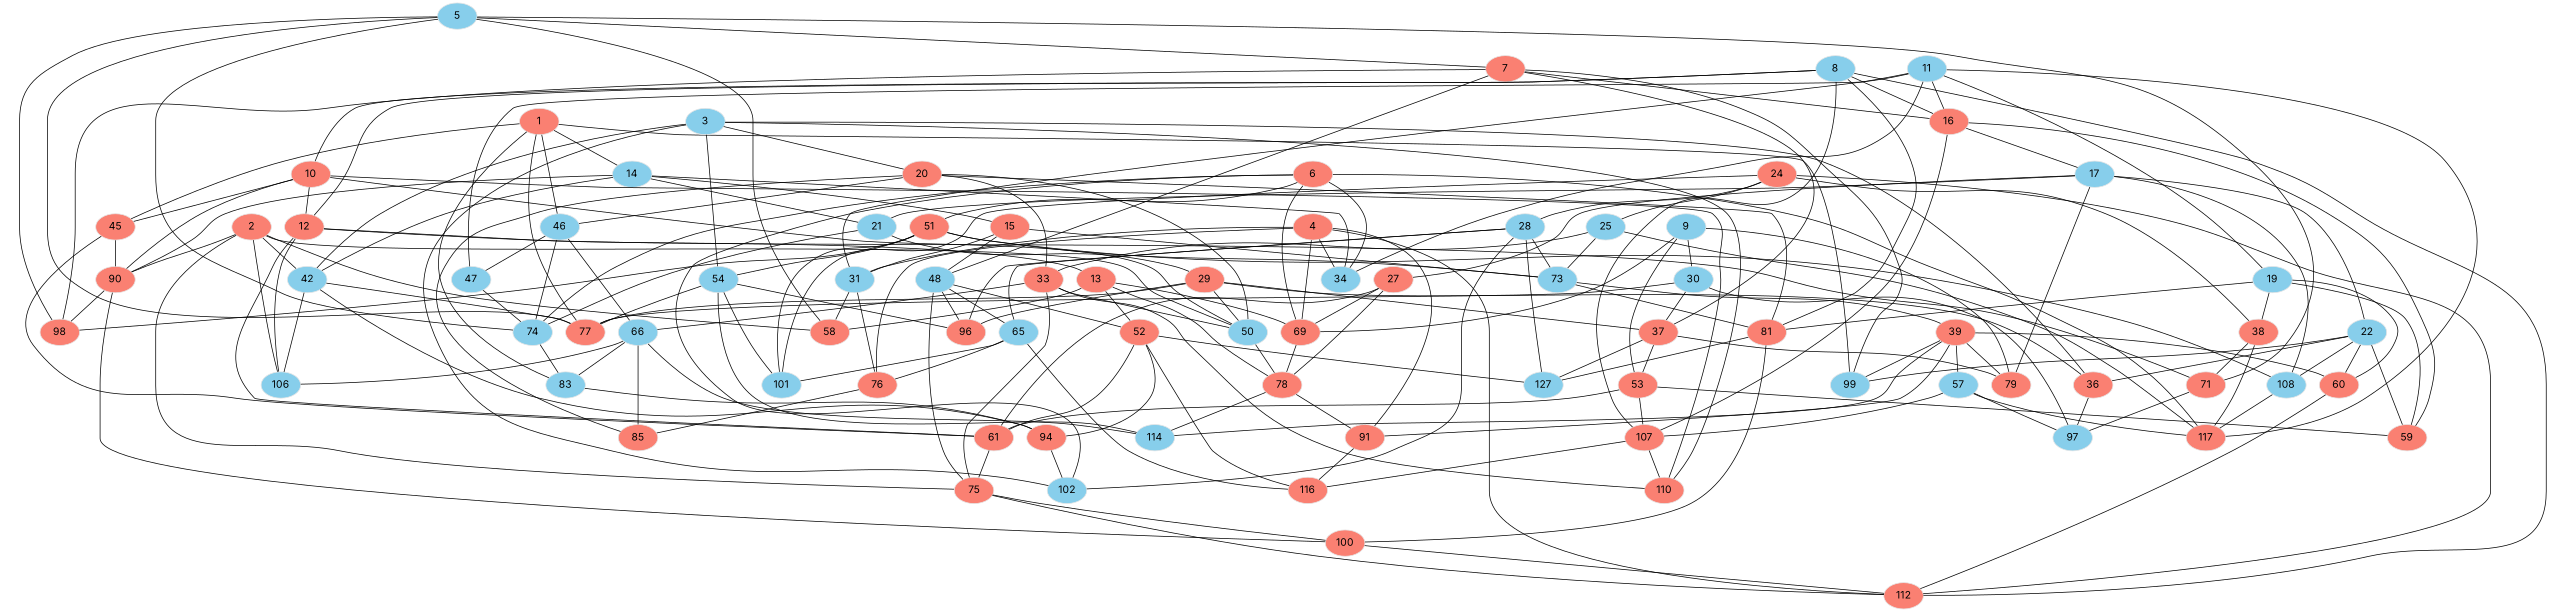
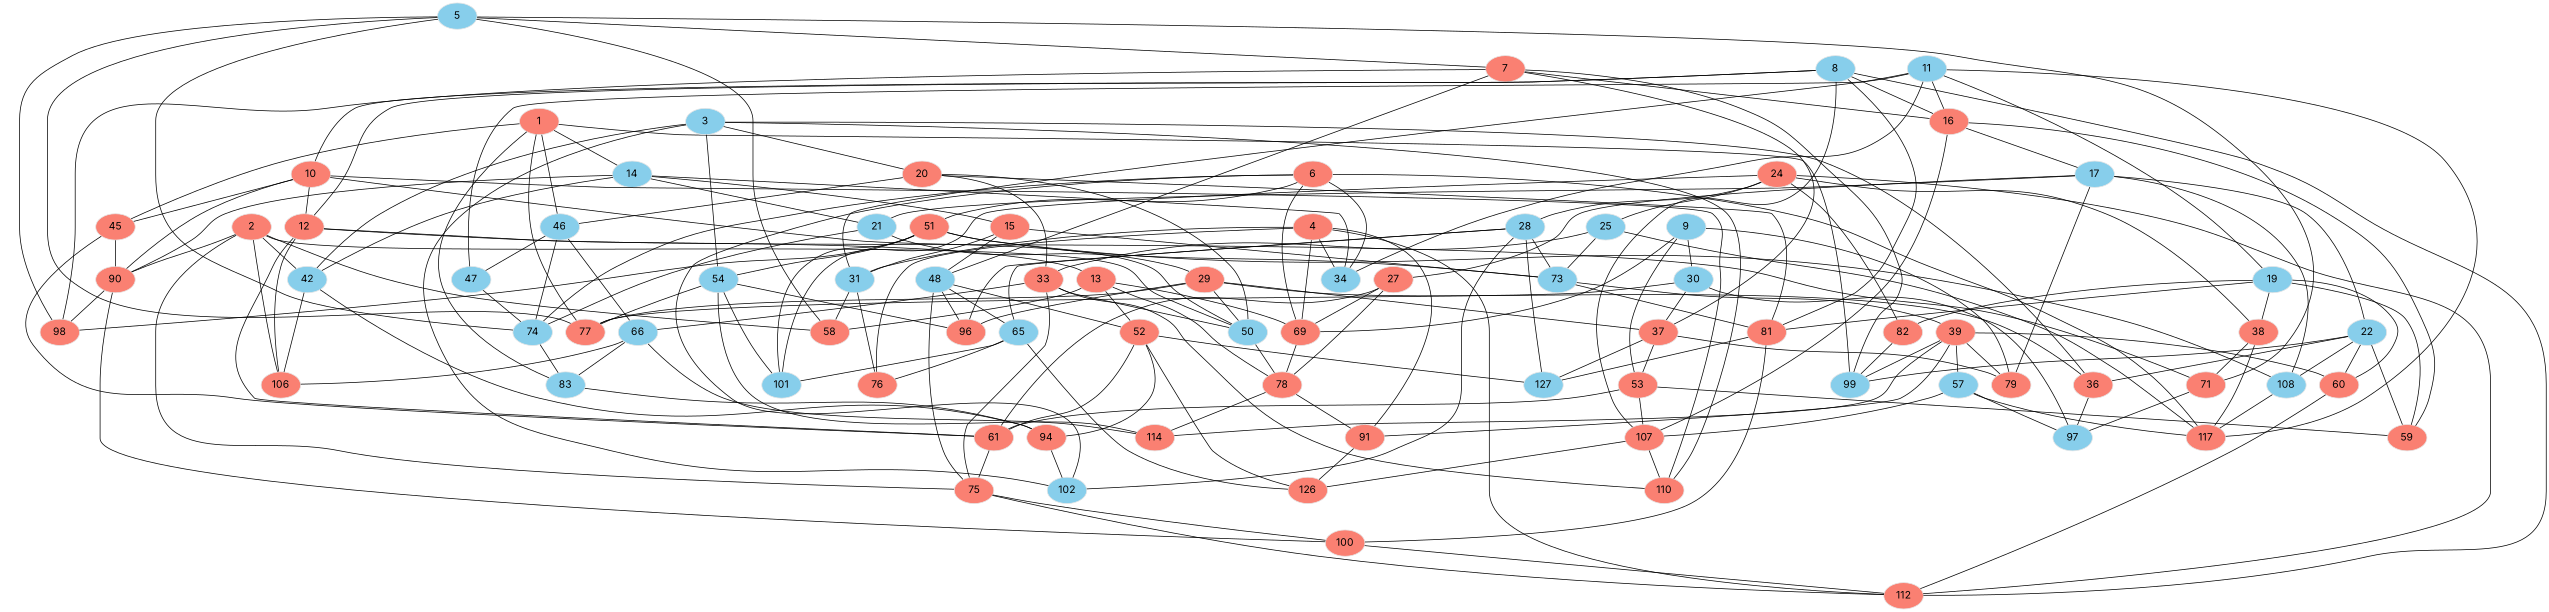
(461, 303) -> none
none -> (1903, 332)
(281, 385) -> (281, 385)
(638, 438) -> none
(1155, 438) -> (1155, 438)
(1308, 490) -> (1308, 490)
